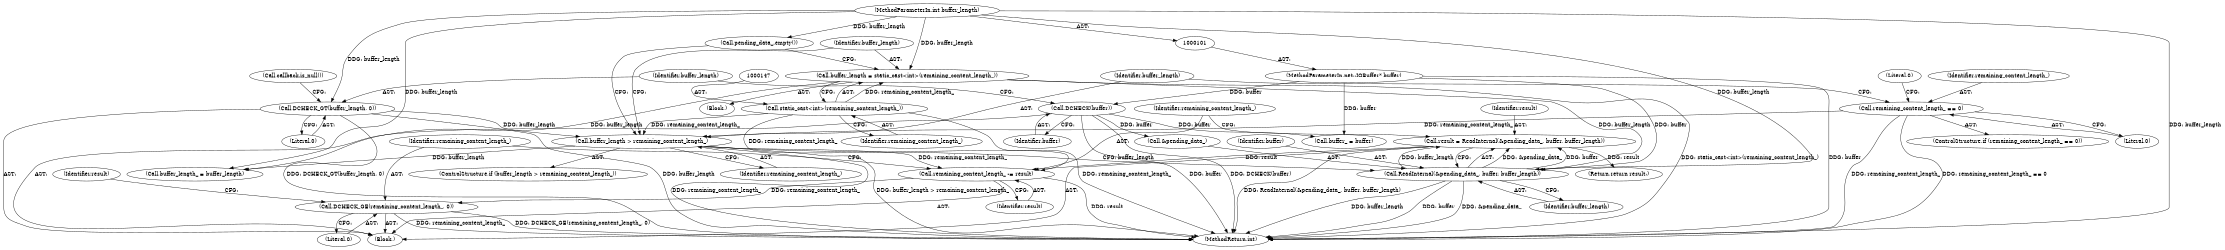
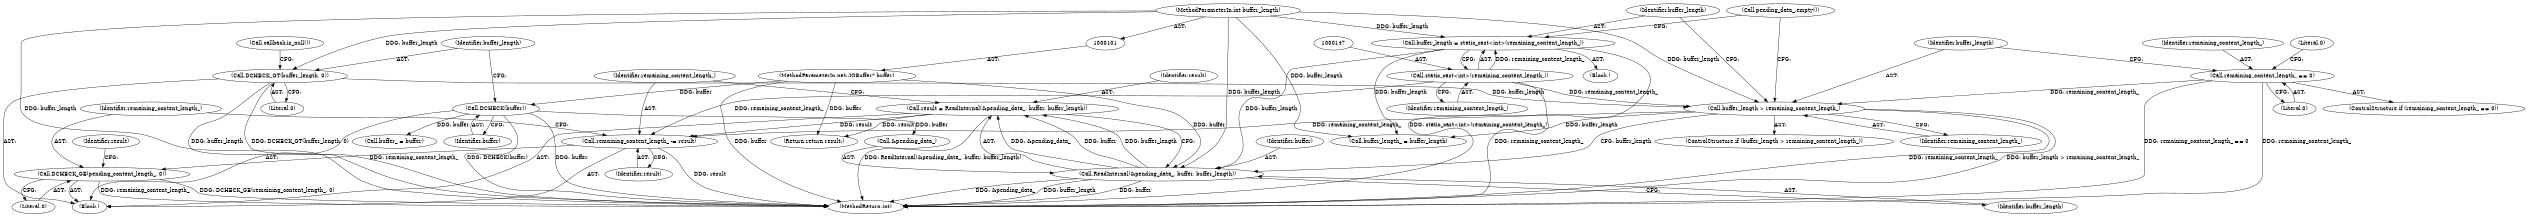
(844, 27) -> (1535, 24)
(1344, 107) -> (828, 107)
(387, 207) -> (102, 174)
